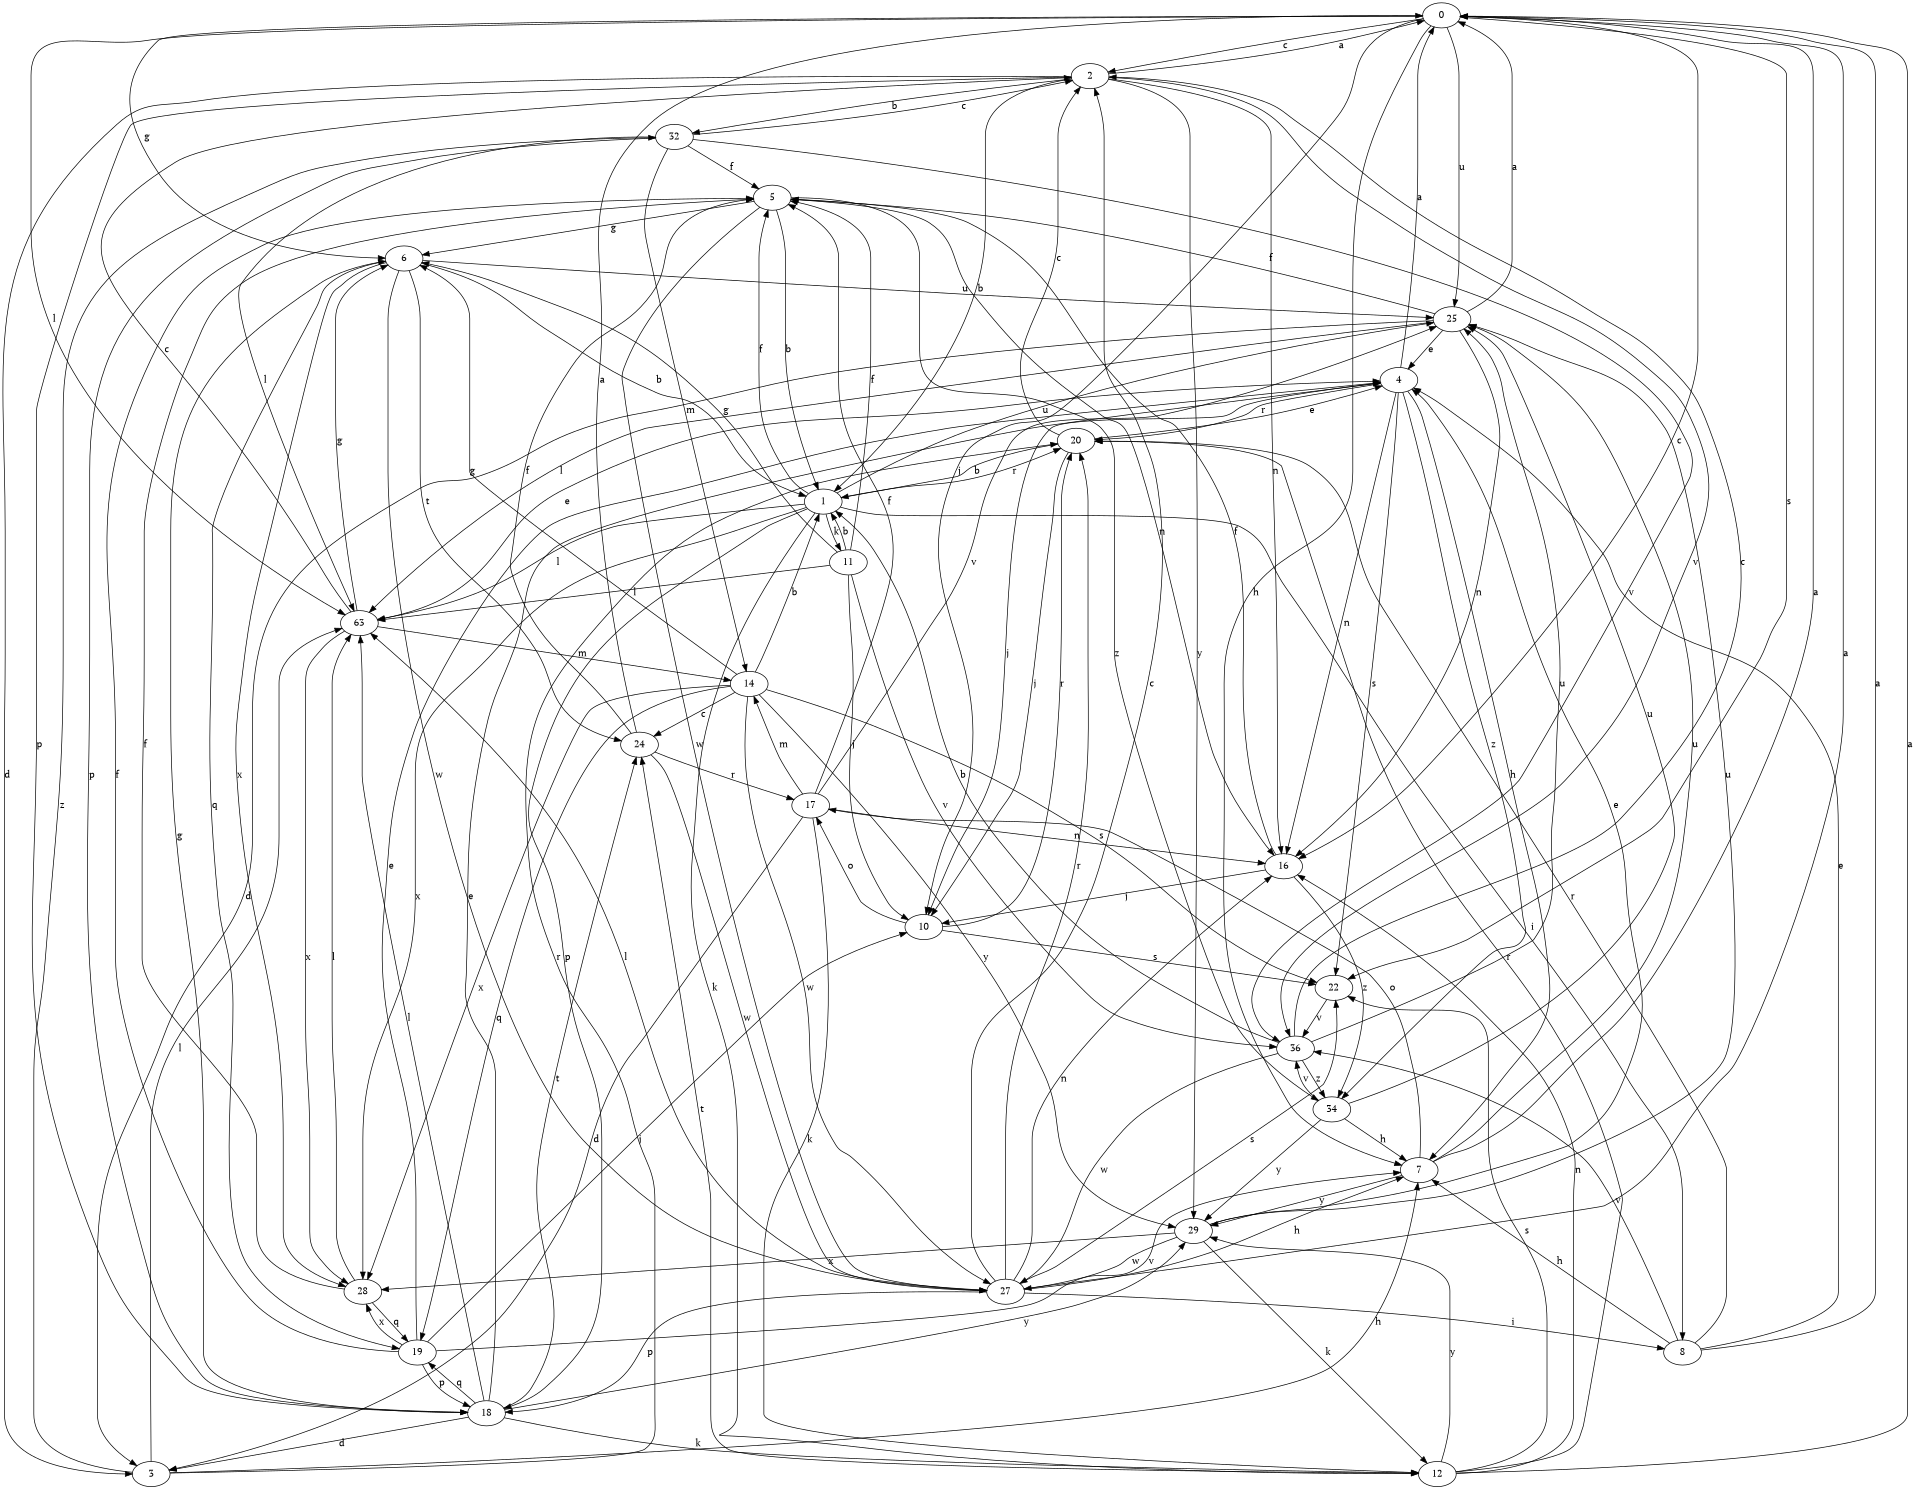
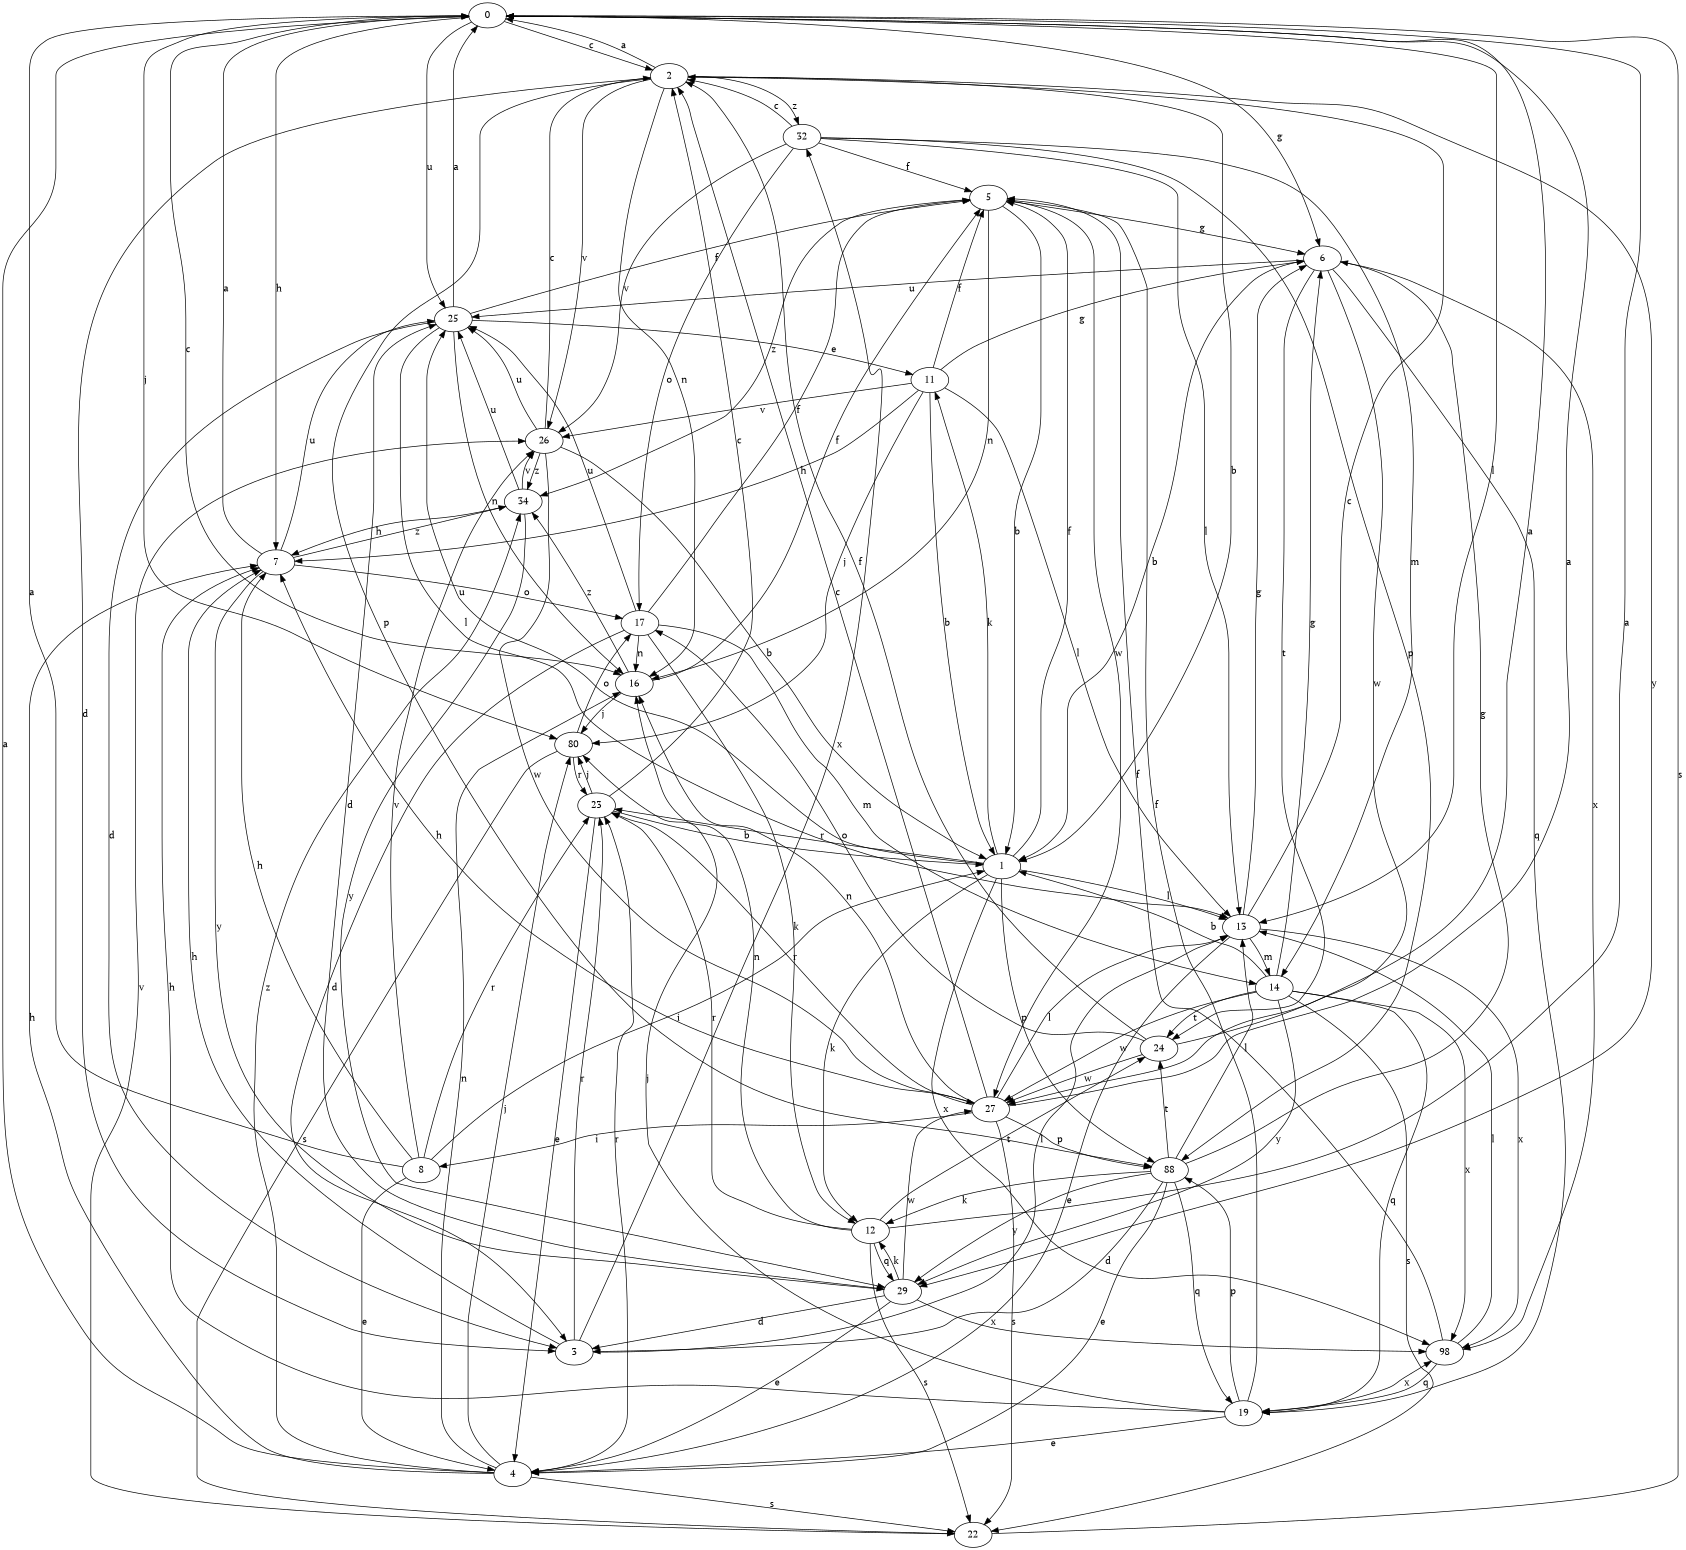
(895, 107) -> (795, 107)
(1428, 347) -> (691, 334)
none -> (674, 348)
(533, 439) -> (874, 616)
(1076, 441) -> (597, 805)
(1787, 470) -> (1678, 527)
none -> (625, 520)
none -> (396, 533)
(974, 562) -> (591, 471)
(359, 623) -> (1241, 927)
(703, 714) -> (1195, 1018)
(1393, 749) -> (699, 1003)
(733, 775) -> (845, 836)
(1728, 775) -> (350, 805)
(62, 805) -> (840, 745)
(924, 927) -> (574, 745)
(1296, 1049) -> (544, 441)
(1151, 1261) -> (172, 988)
(363, 1292) -> (1445, 1353)
none -> (742, 1321)
(1452, 1353) -> (887, 1261)
(487, 1413) -> (1169, 1170)
